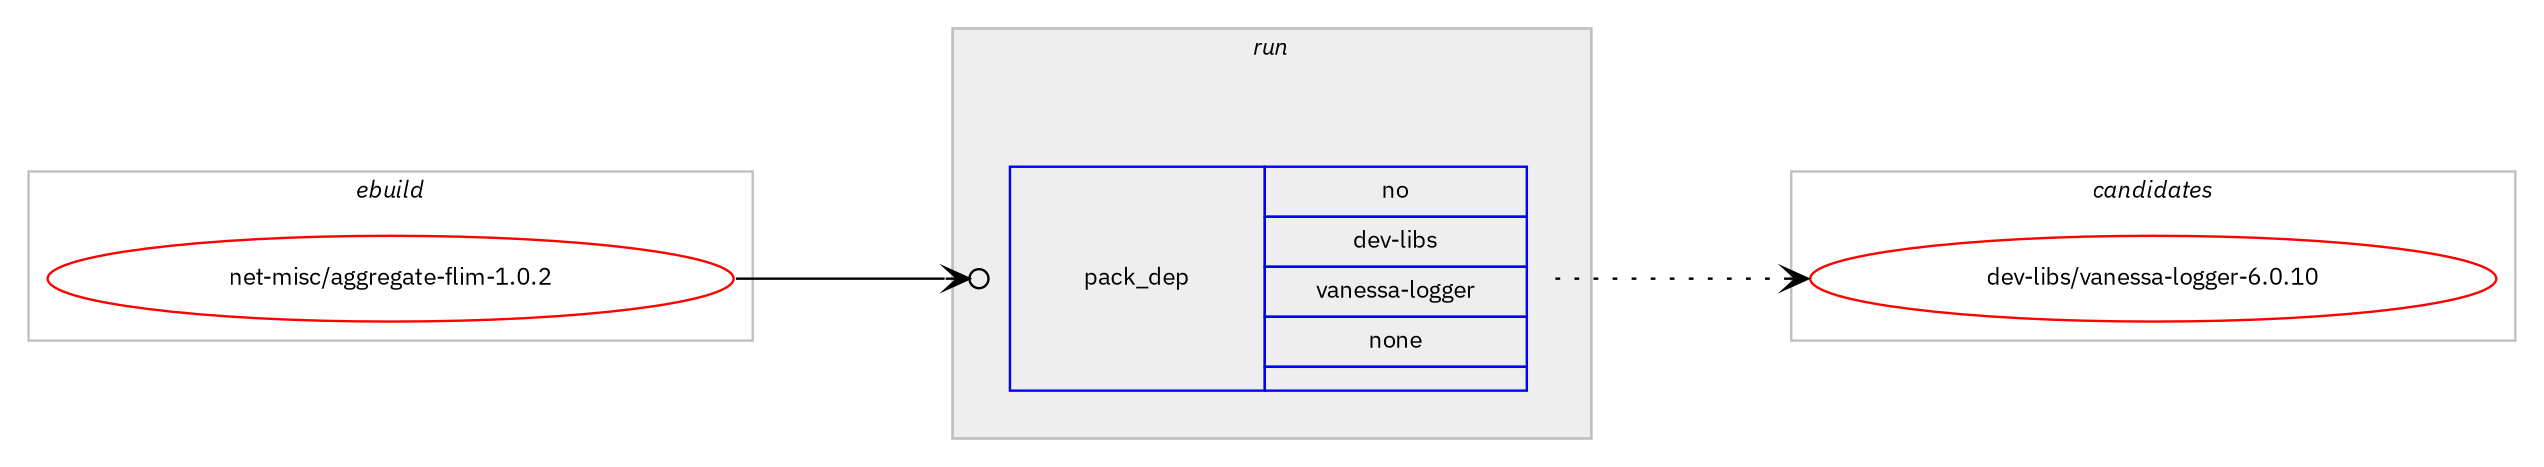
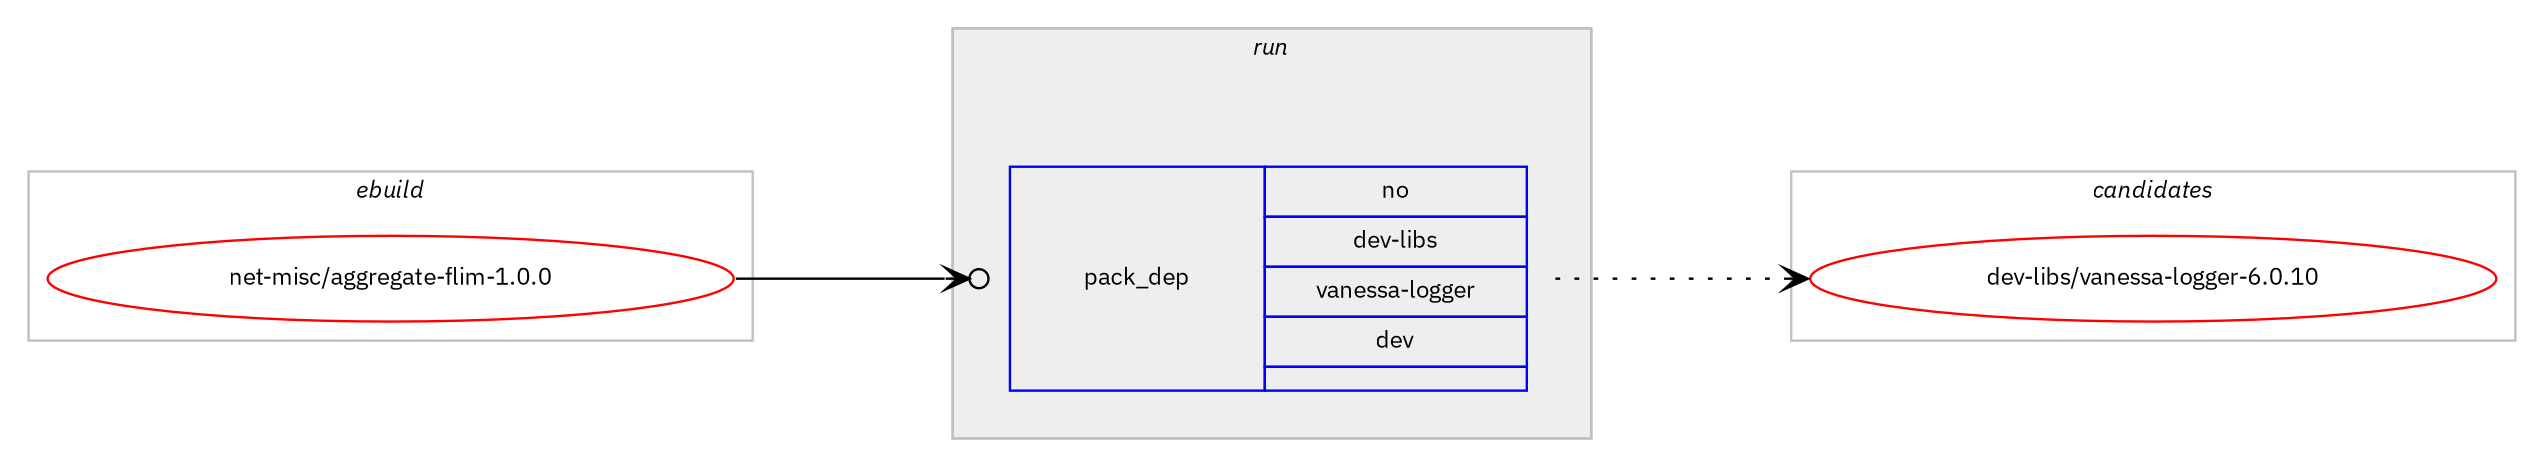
(391, 279) -> (391, 279)
(1396, 341) -> (1396, 341)
